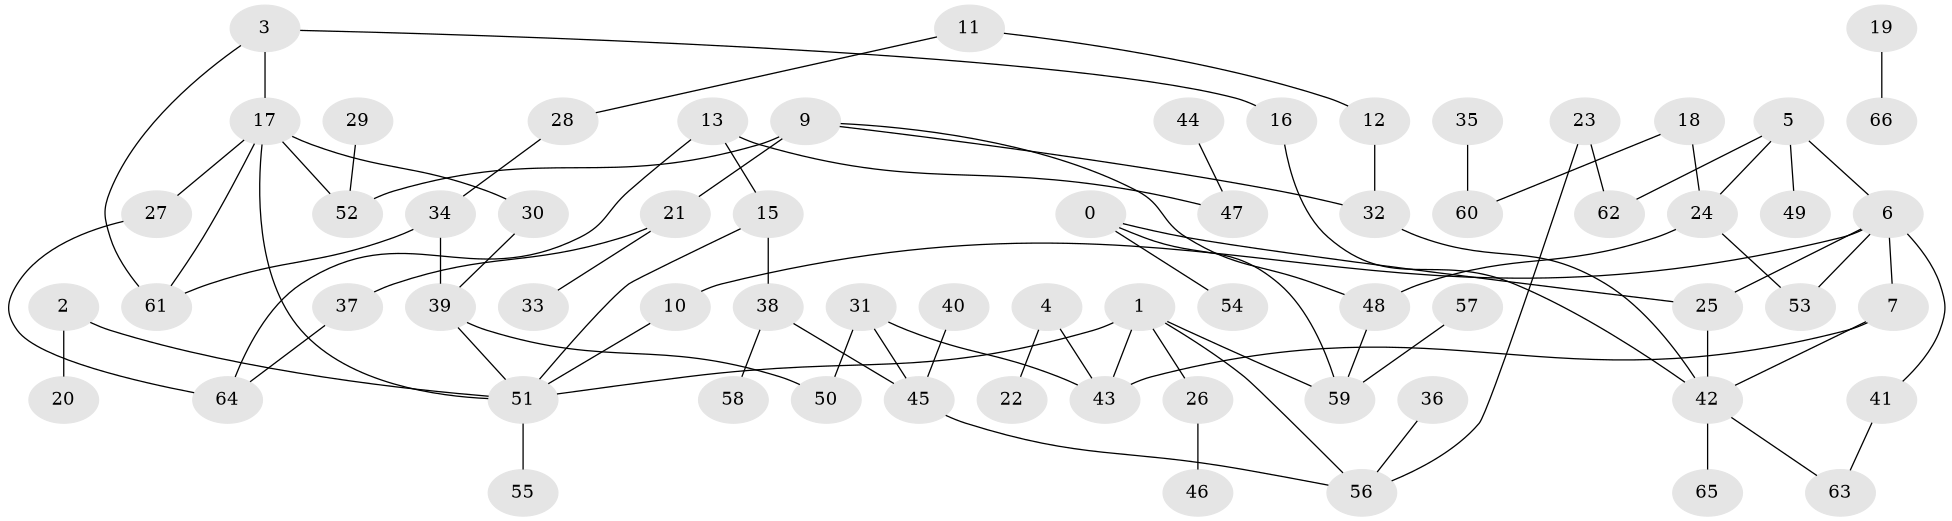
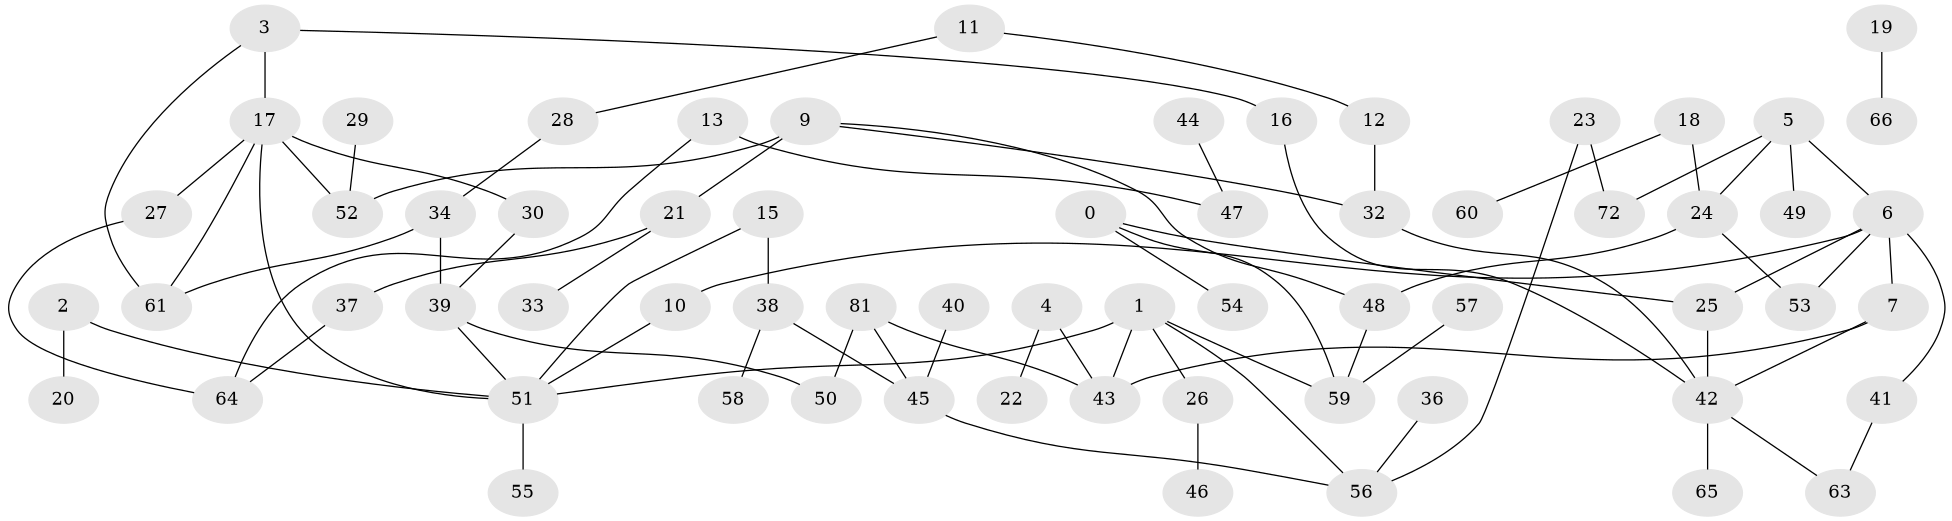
(1468, 121) -> none
(736, 160) -> none
(1609, 214) -> (1609, 214)
(861, 307) -> (861, 307)
